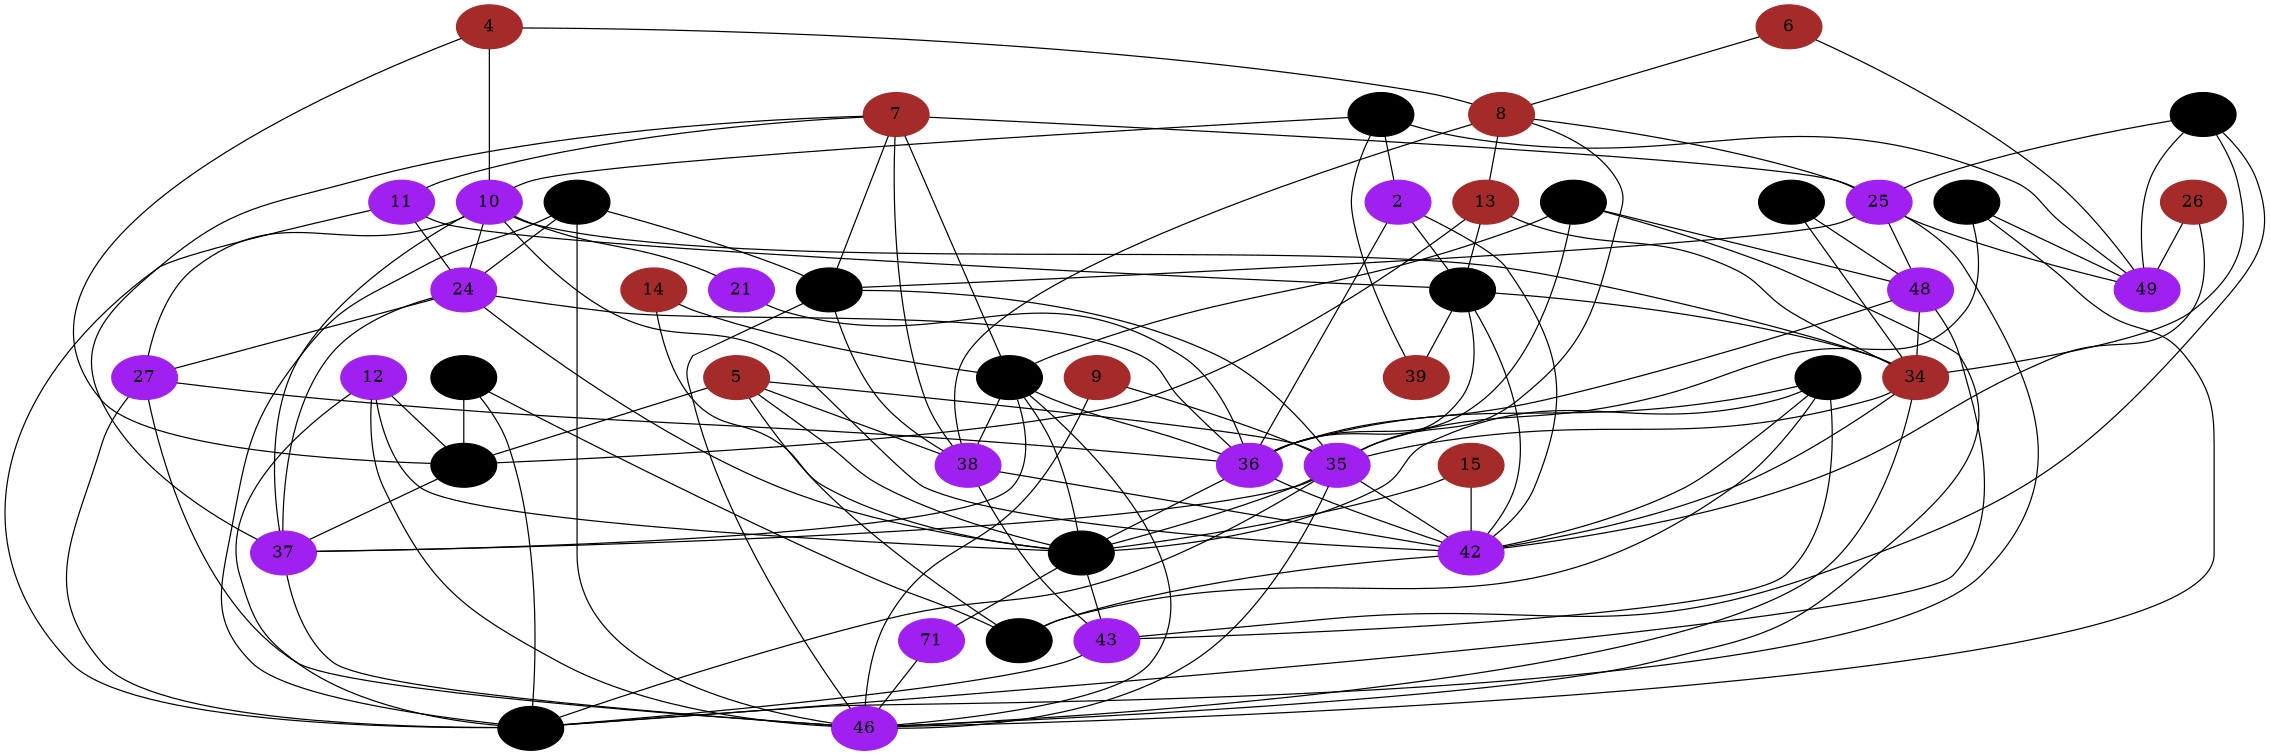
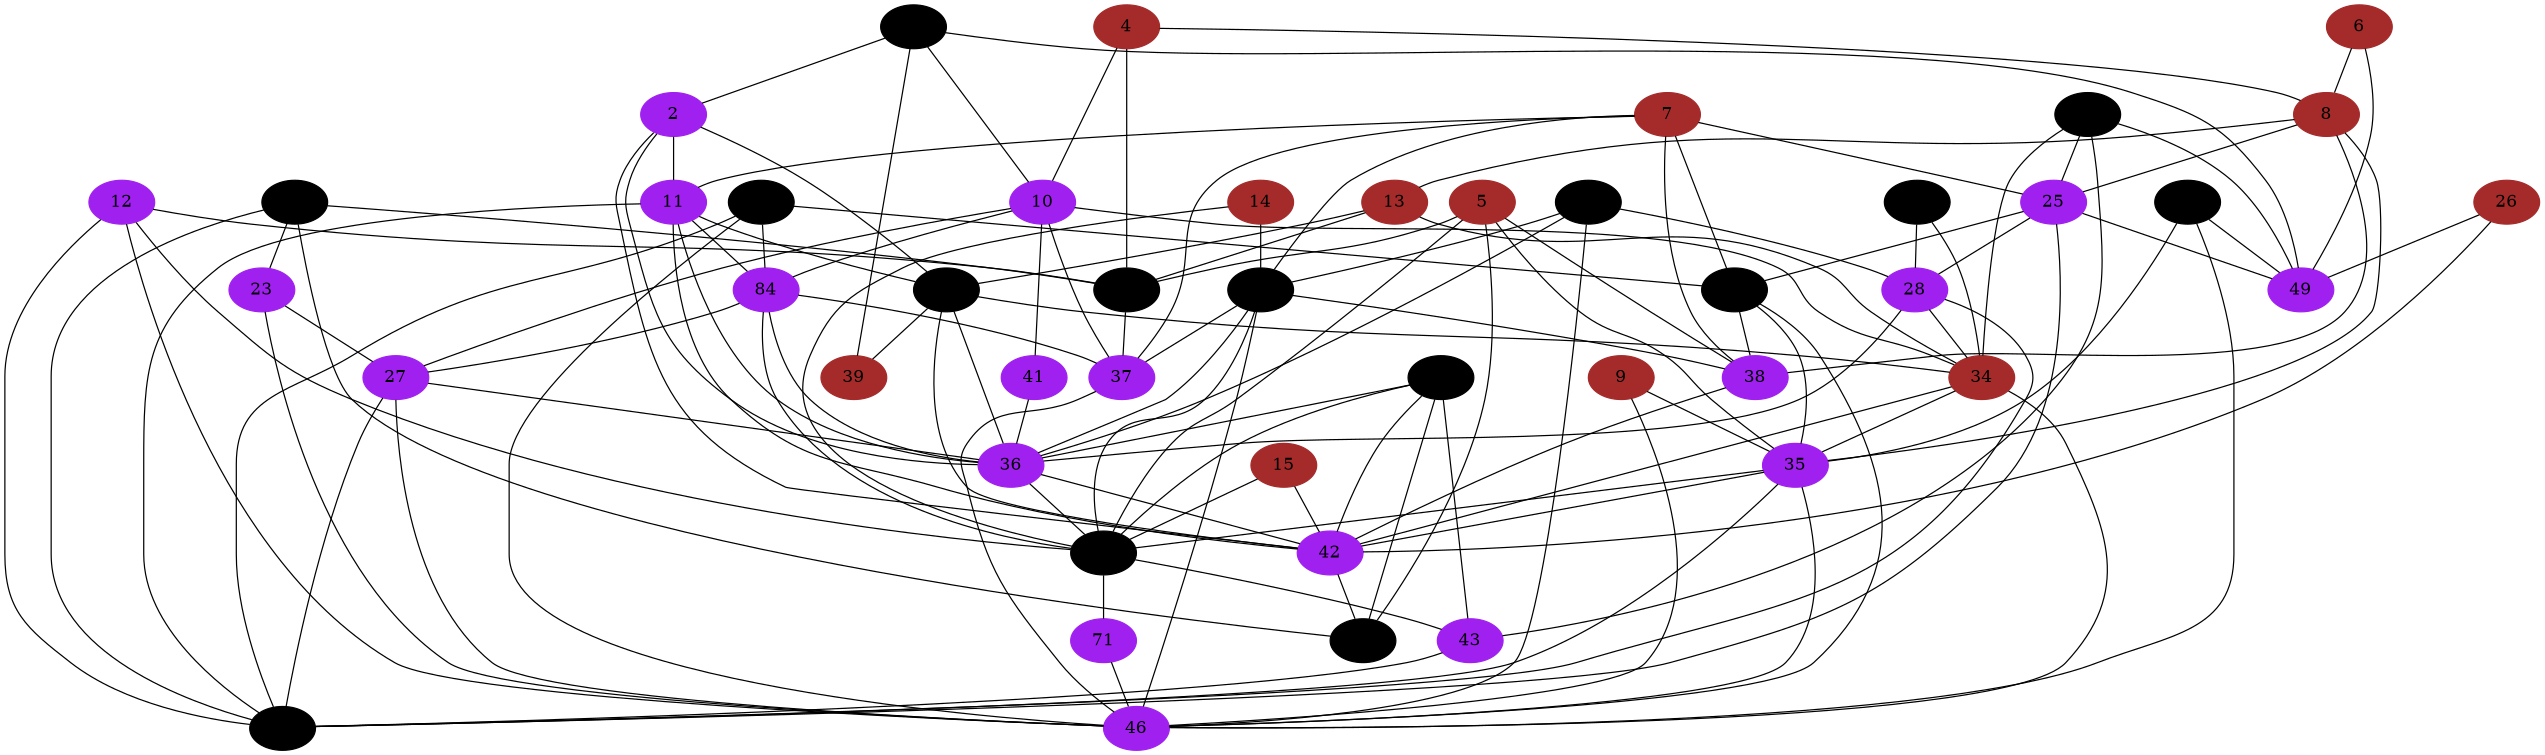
none -> (674, 158)
none -> (262, 290)
(464, 290) -> (766, 290)
(742, 290) -> (1034, 378)
(1921, 290) -> (1915, 290)
none -> (798, 413)
(928, 488) -> (913, 480)
(891, 531) -> none
(1026, 560) -> none
